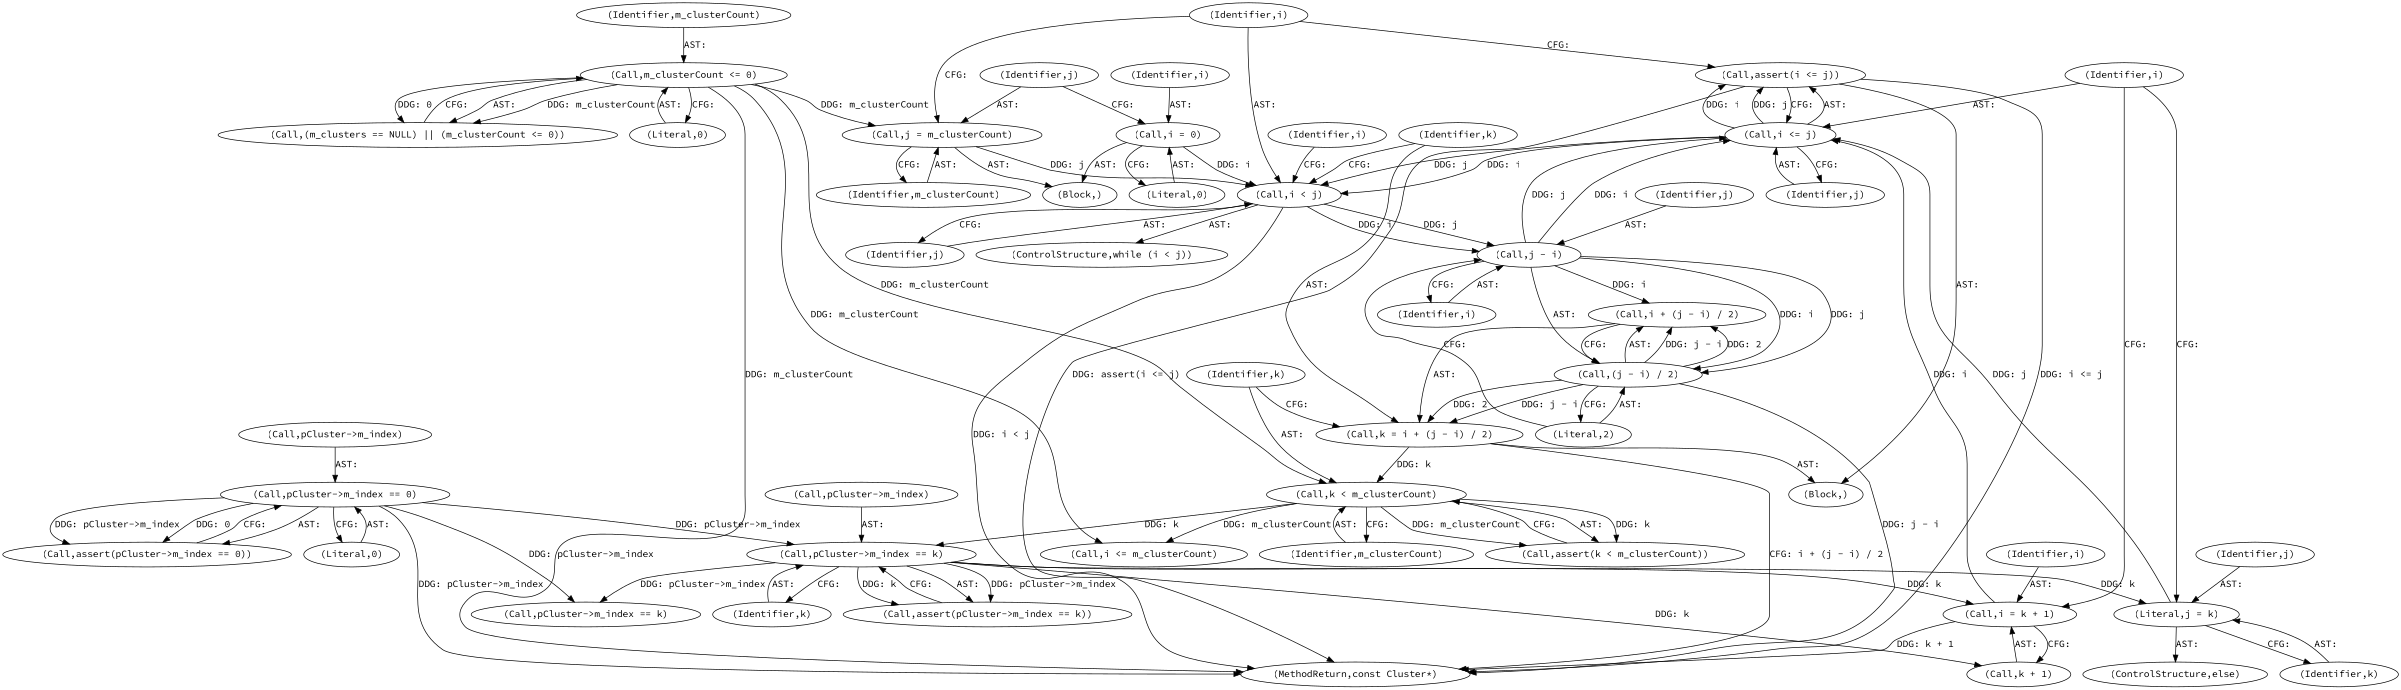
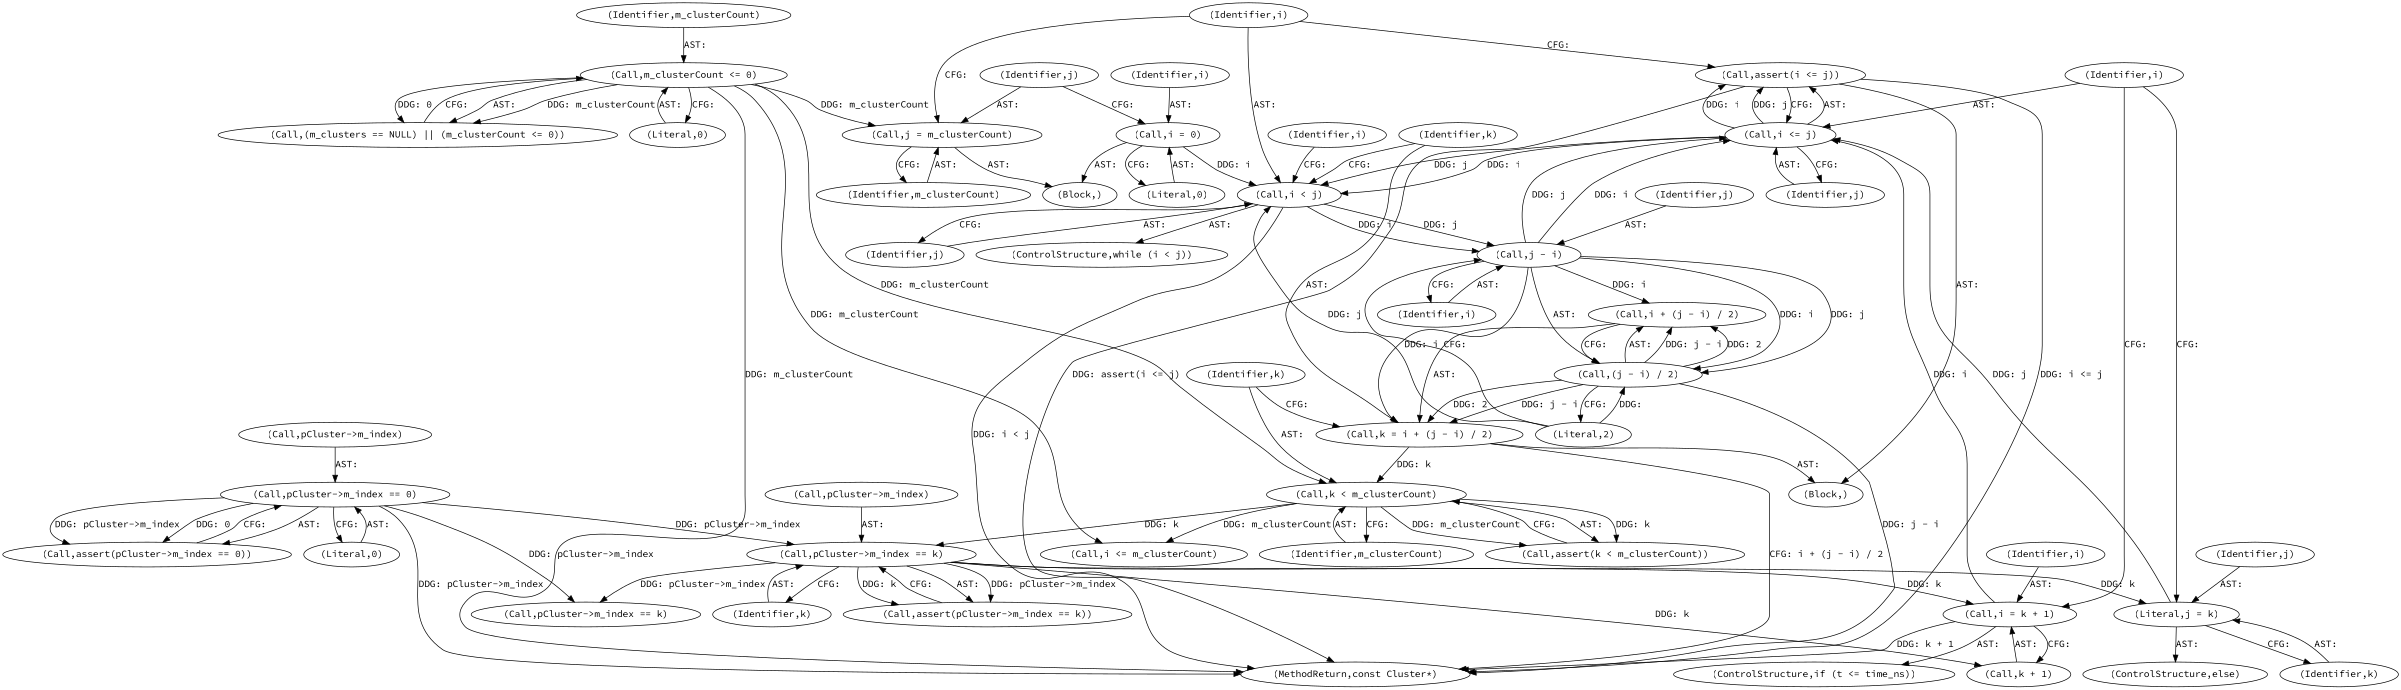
(1109, 177) -> (1391, 344)
none -> (1442, 331)
(1634, 405) -> (1634, 405)
none -> (1814, 674)
